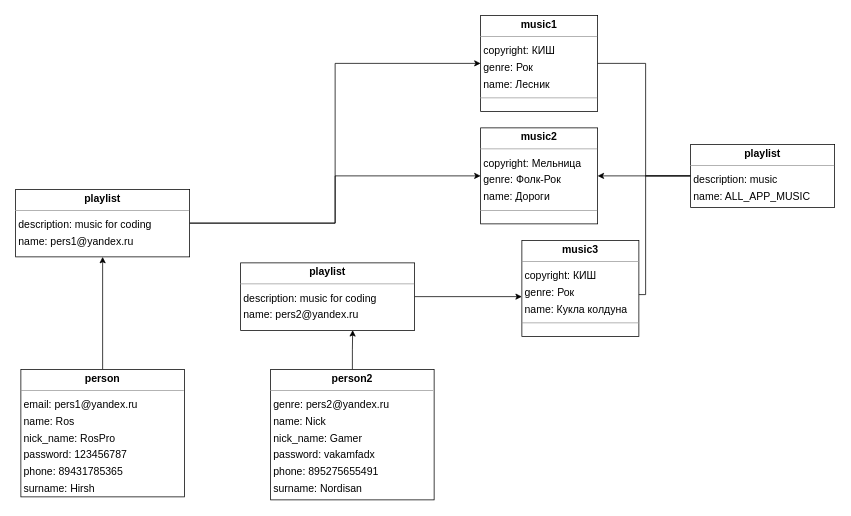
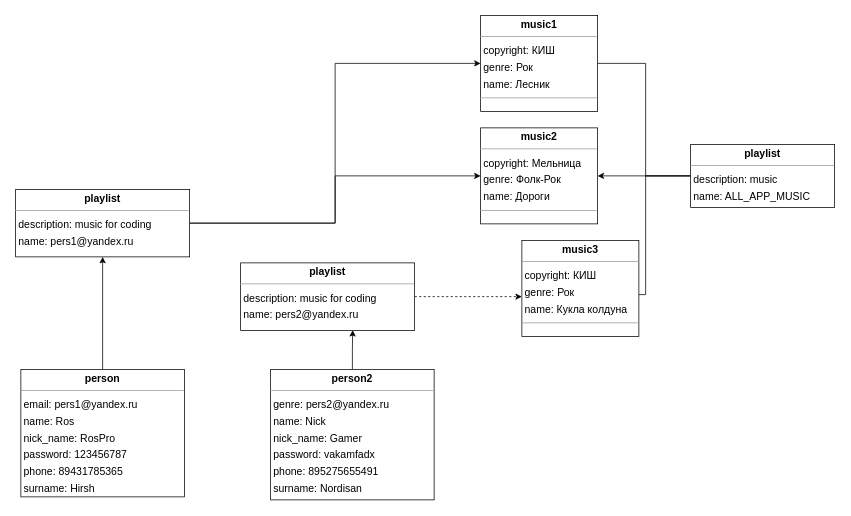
(466, 297) -> (466, 297)
